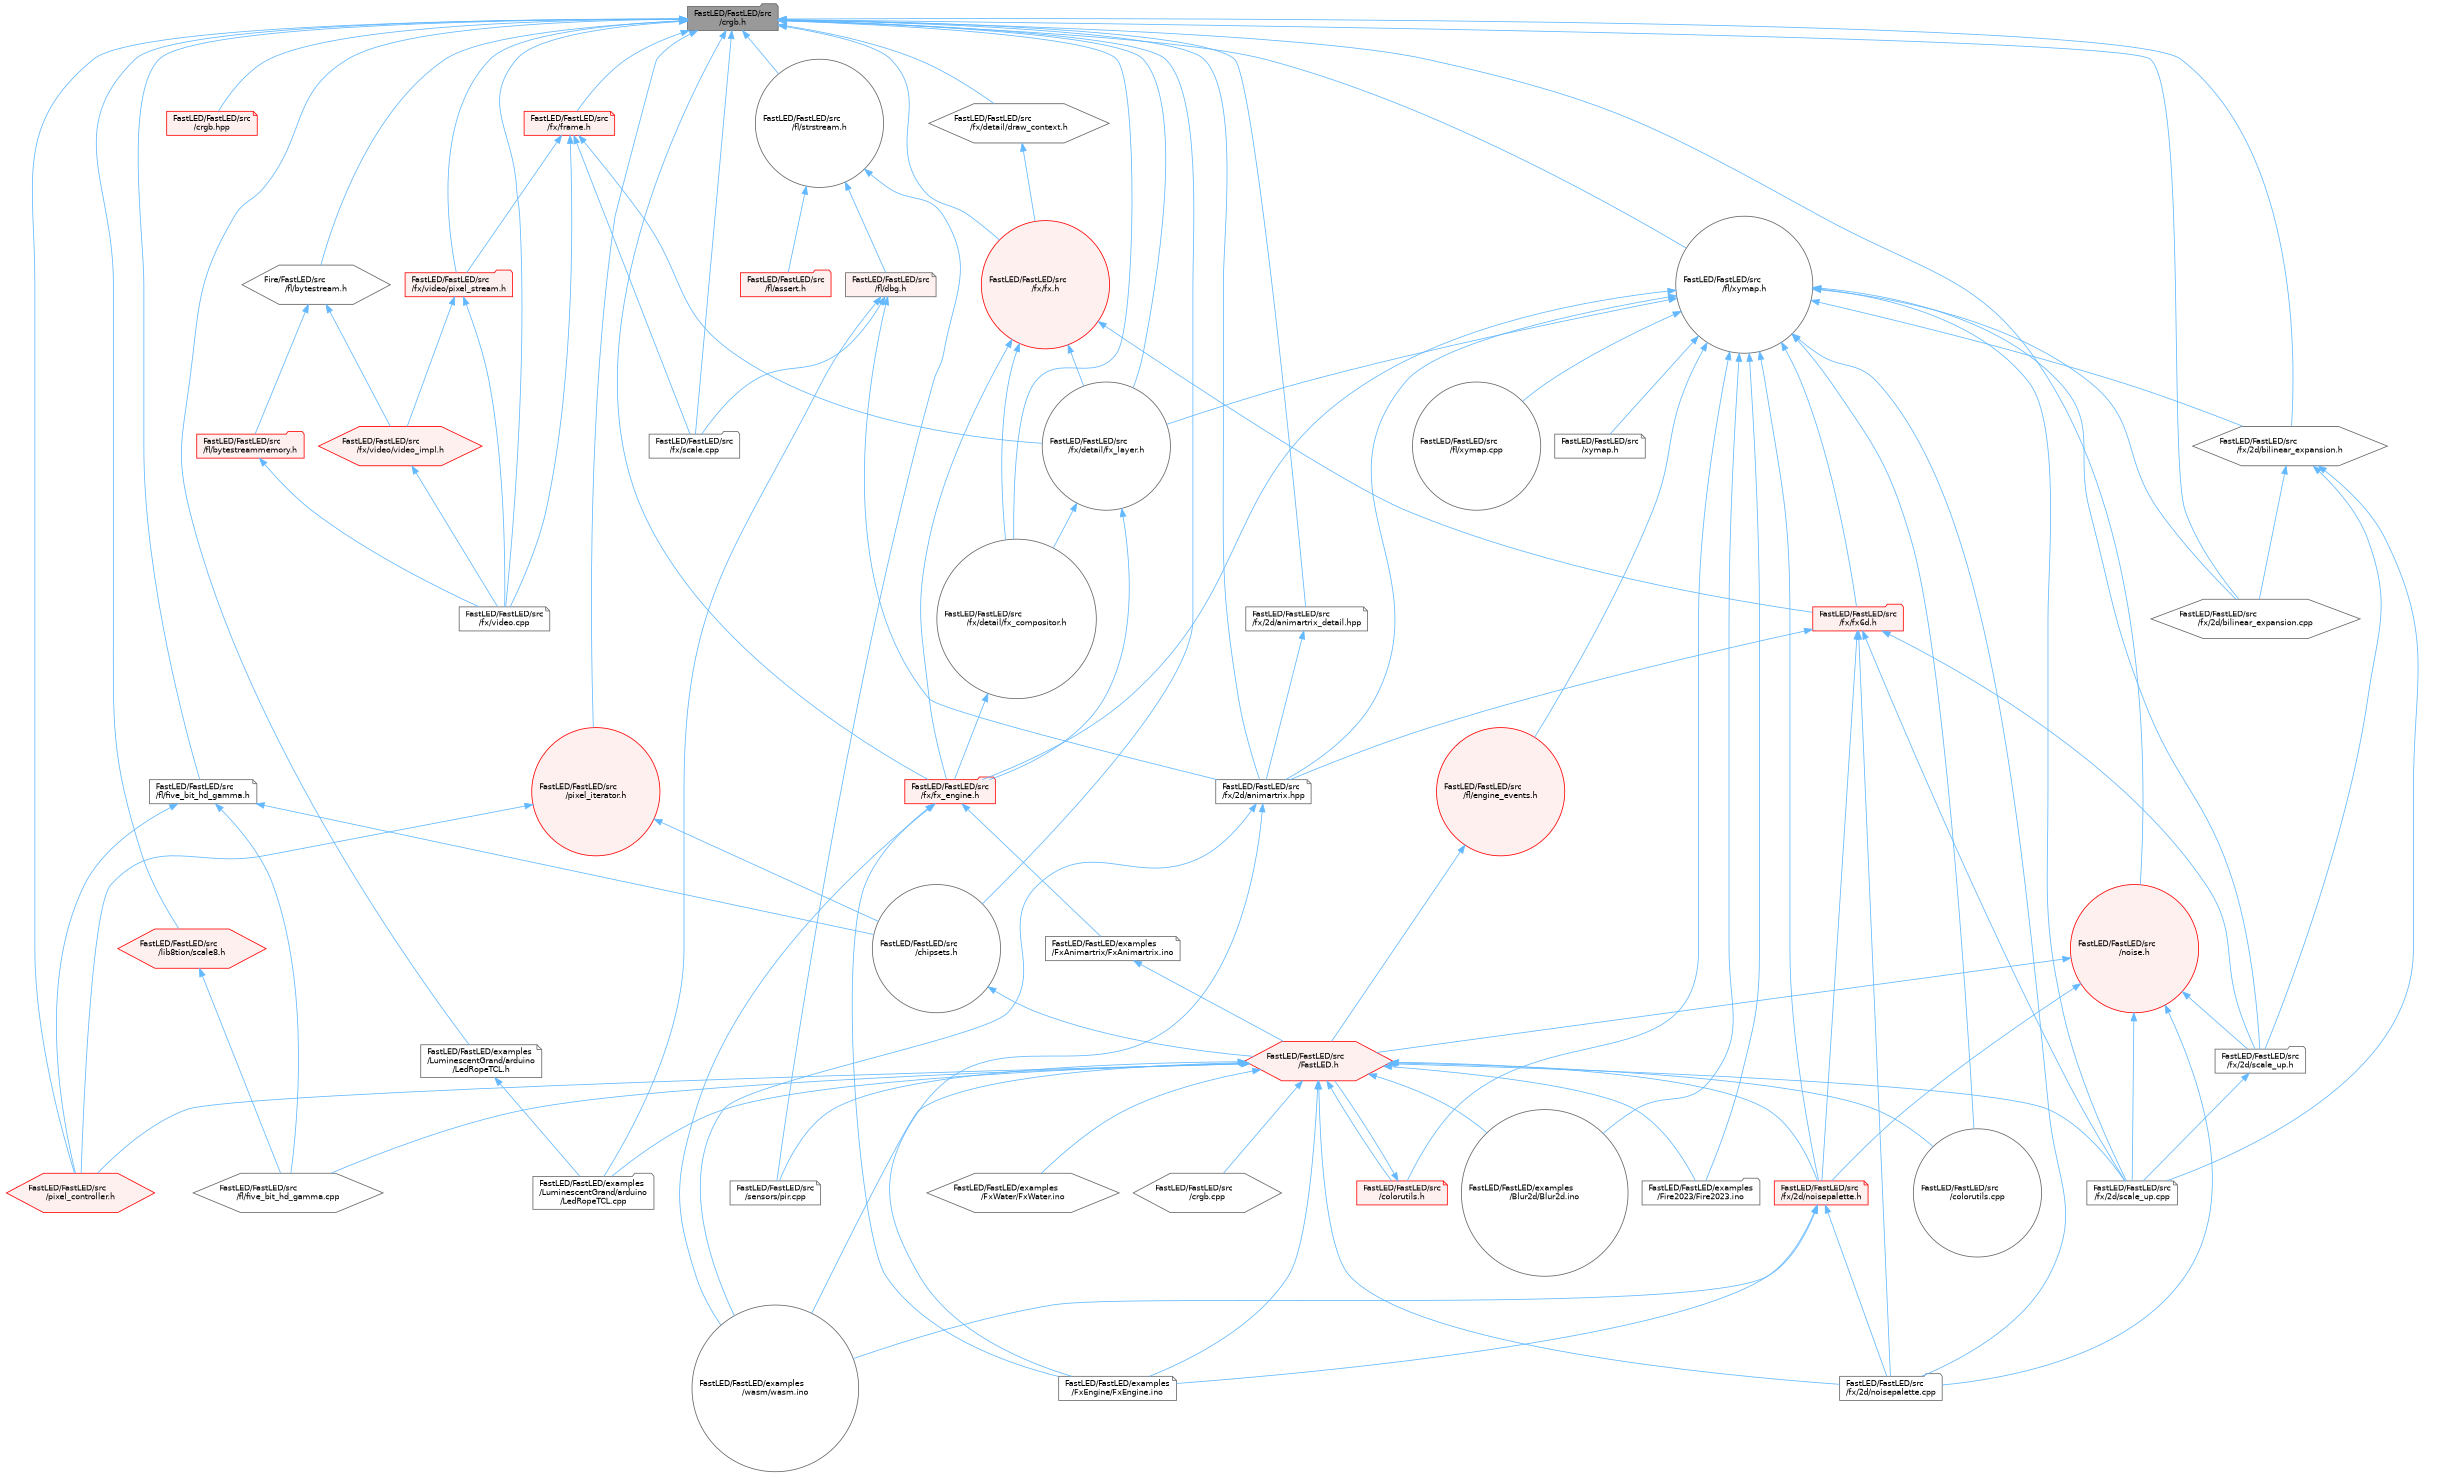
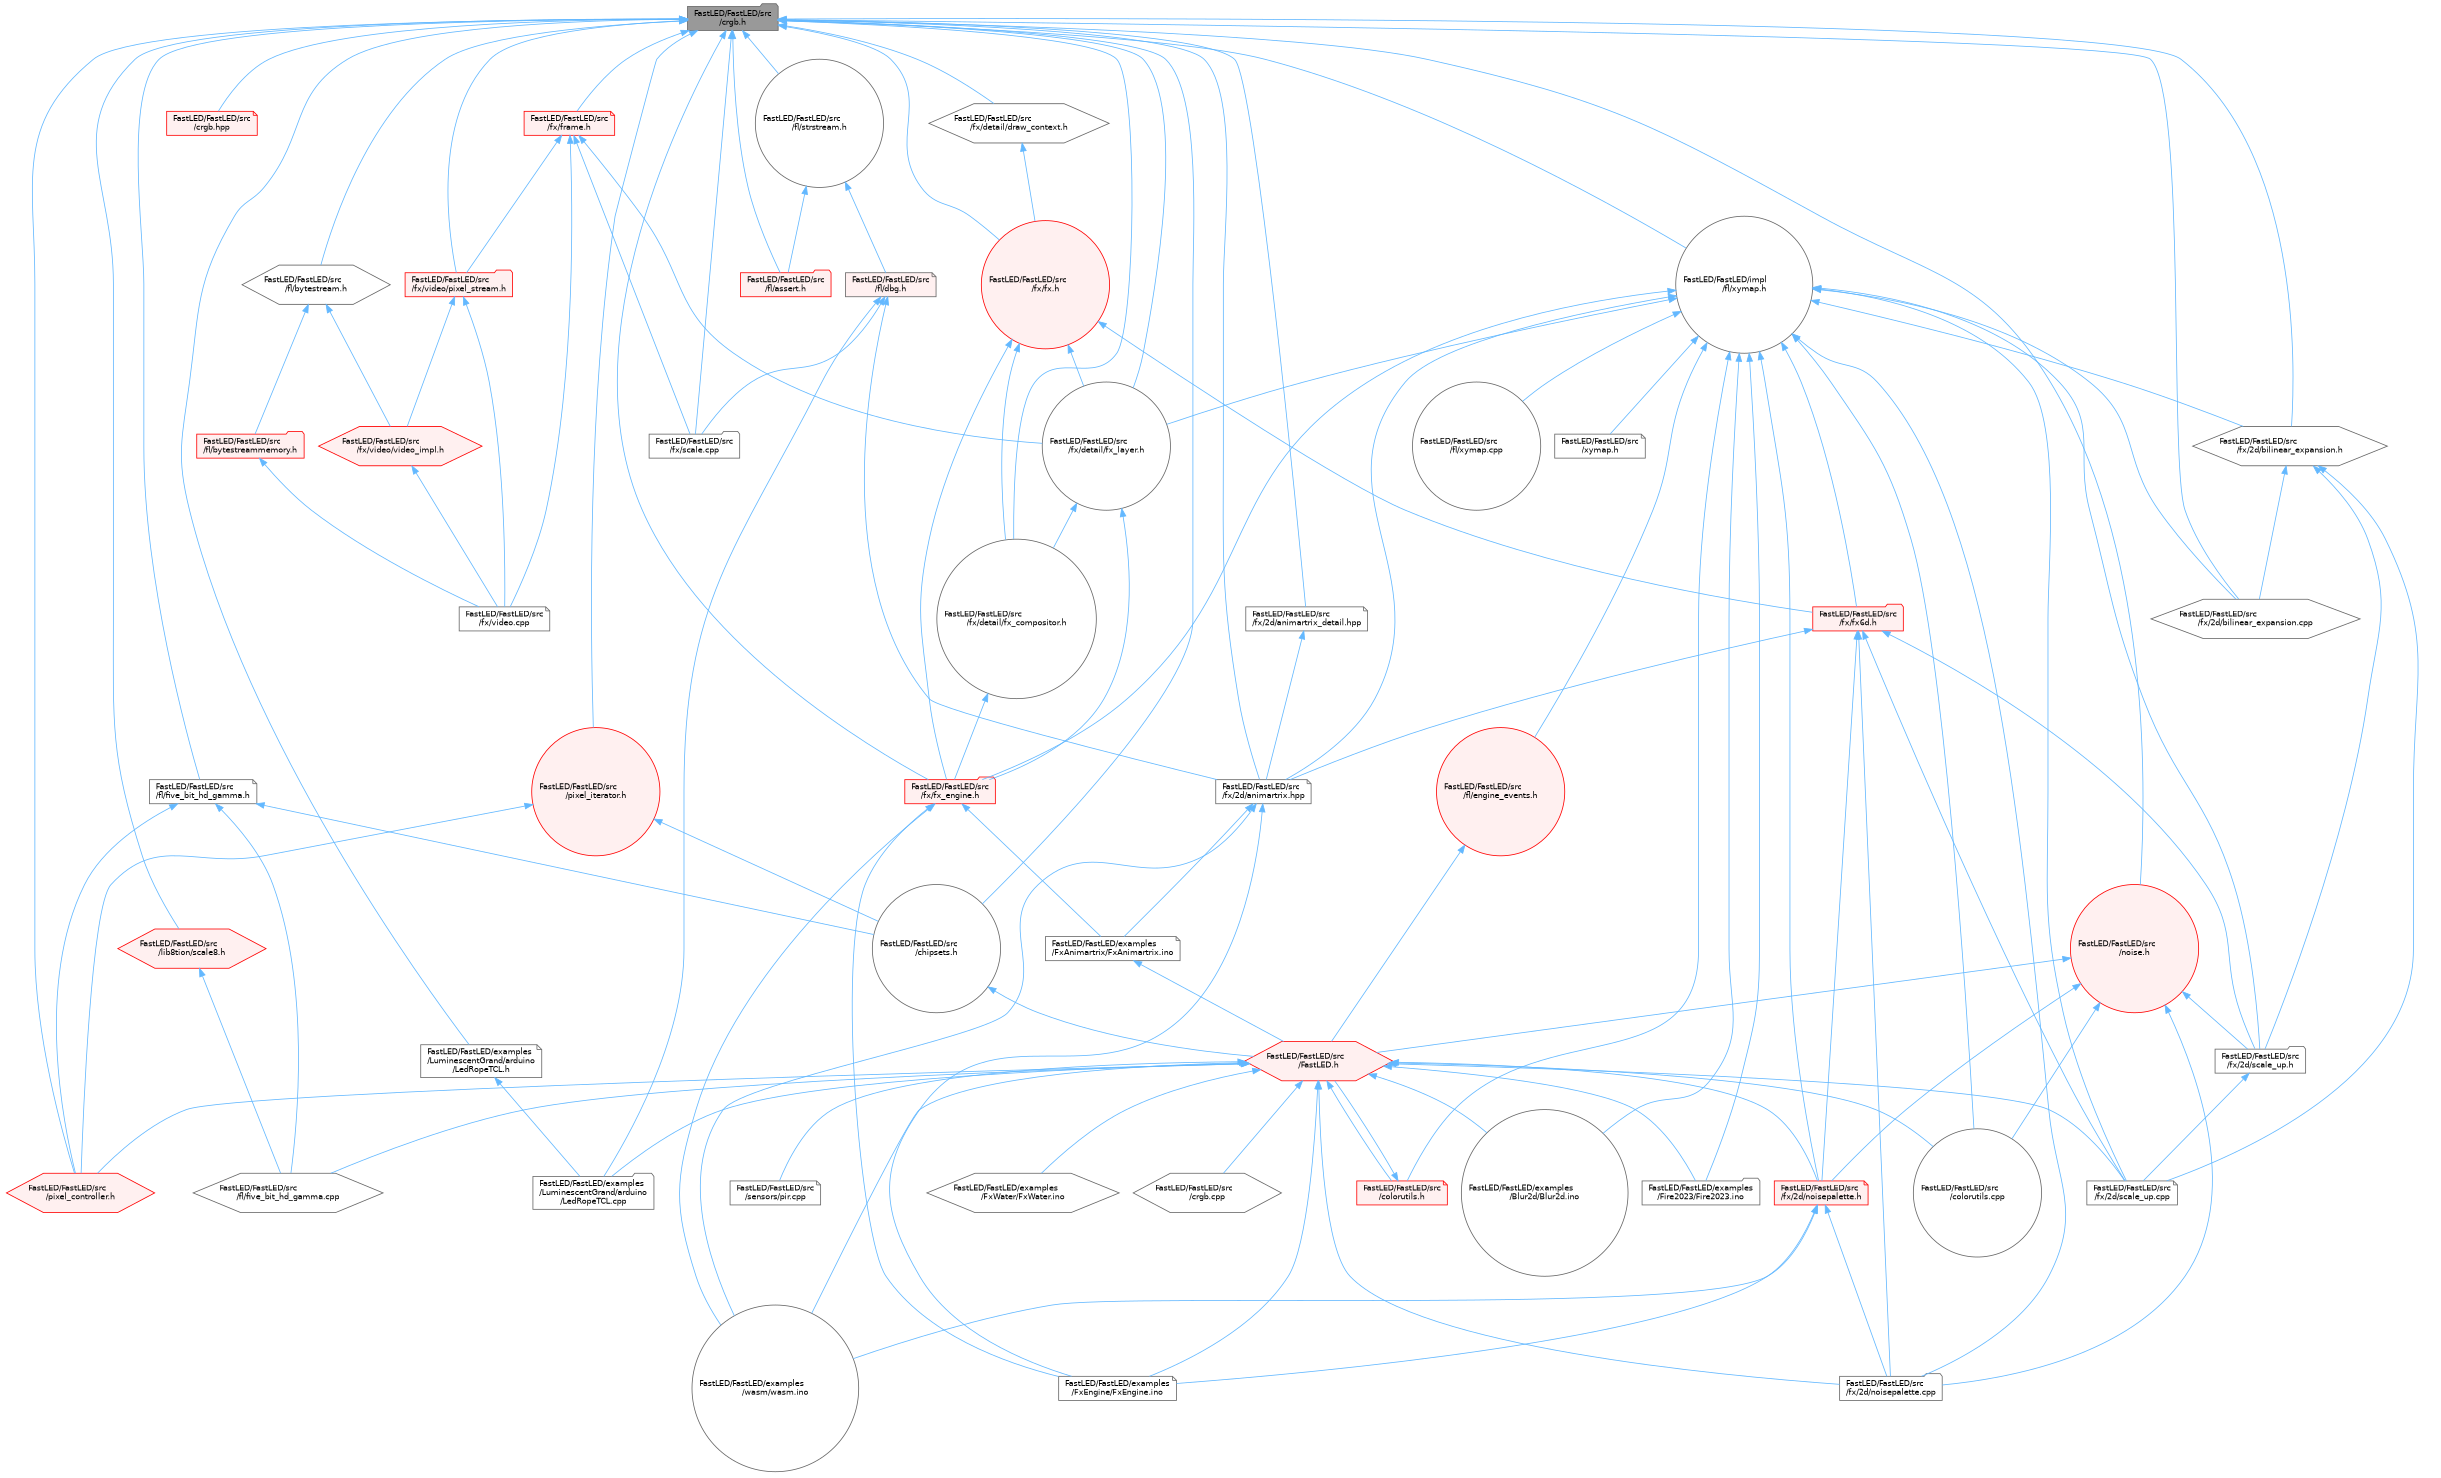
(521, 245) -> (743, 159)
(316, 285) -> (316, 285)
(1744, 285) -> (1744, 285)
(869, 652) -> none
none -> (1186, 874)
(2133, 1101) -> (2054, 1074)
